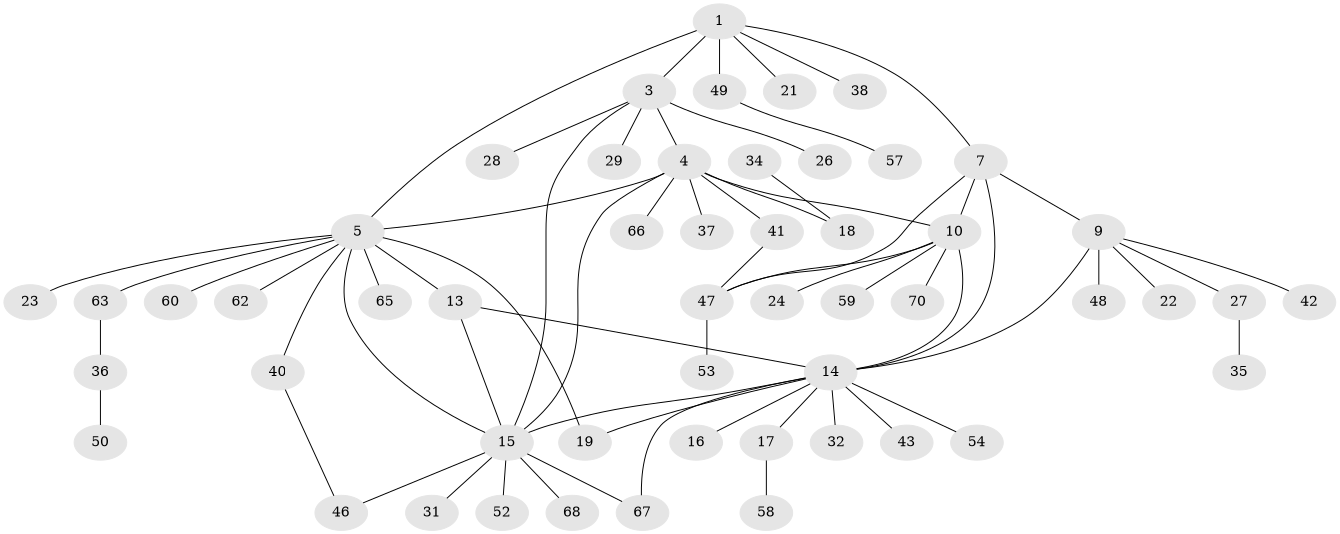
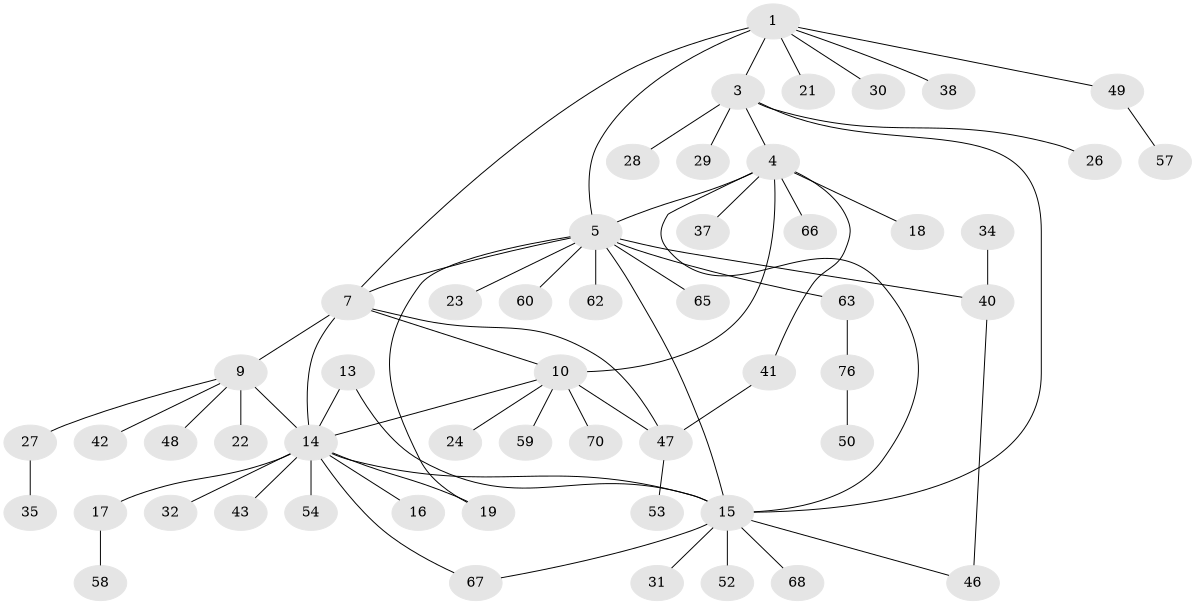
none -> (878, 92)
(795, 193) -> (988, 267)
(406, 267) -> (419, 275)
(100, 372) -> (847, 372)
